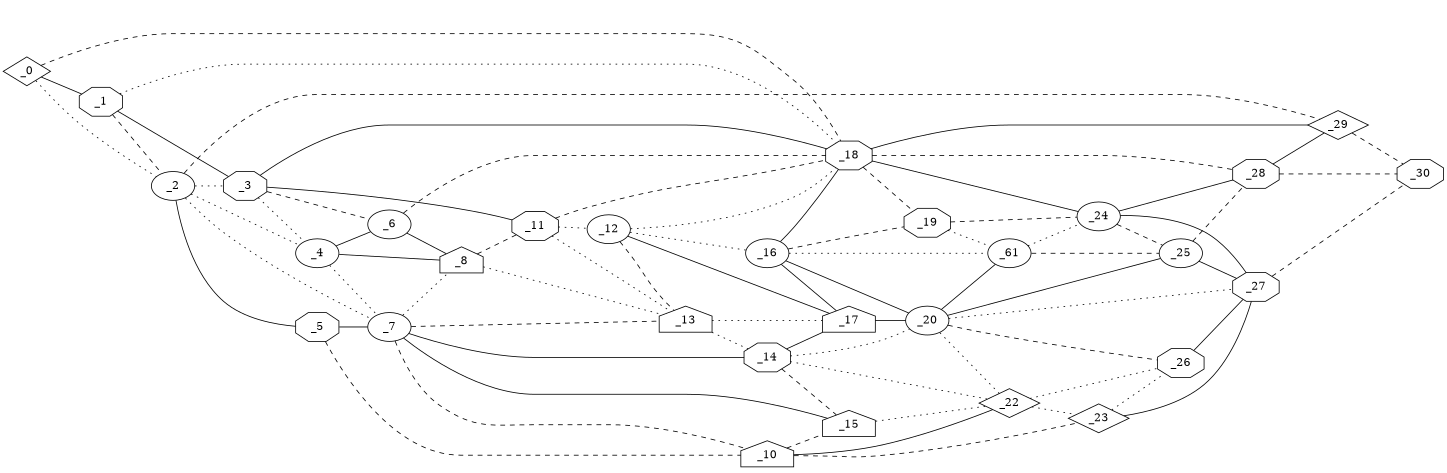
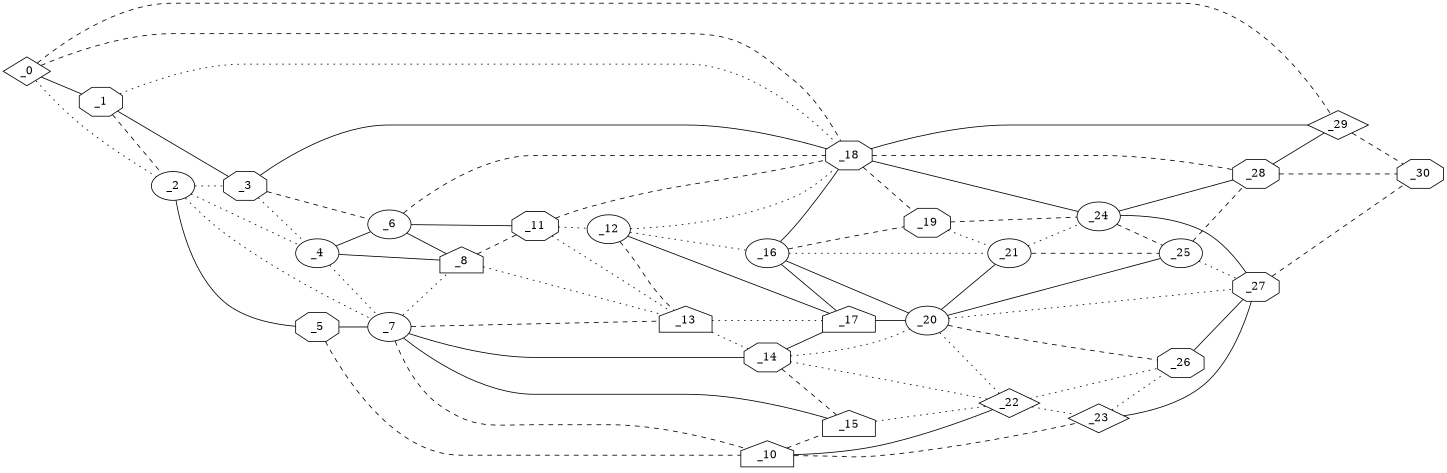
(740, 95) -> (698, 3)
(390, 199) -> (462, 225)
(1009, 253) -> (1009, 253)
(1218, 270) -> (1218, 270)
